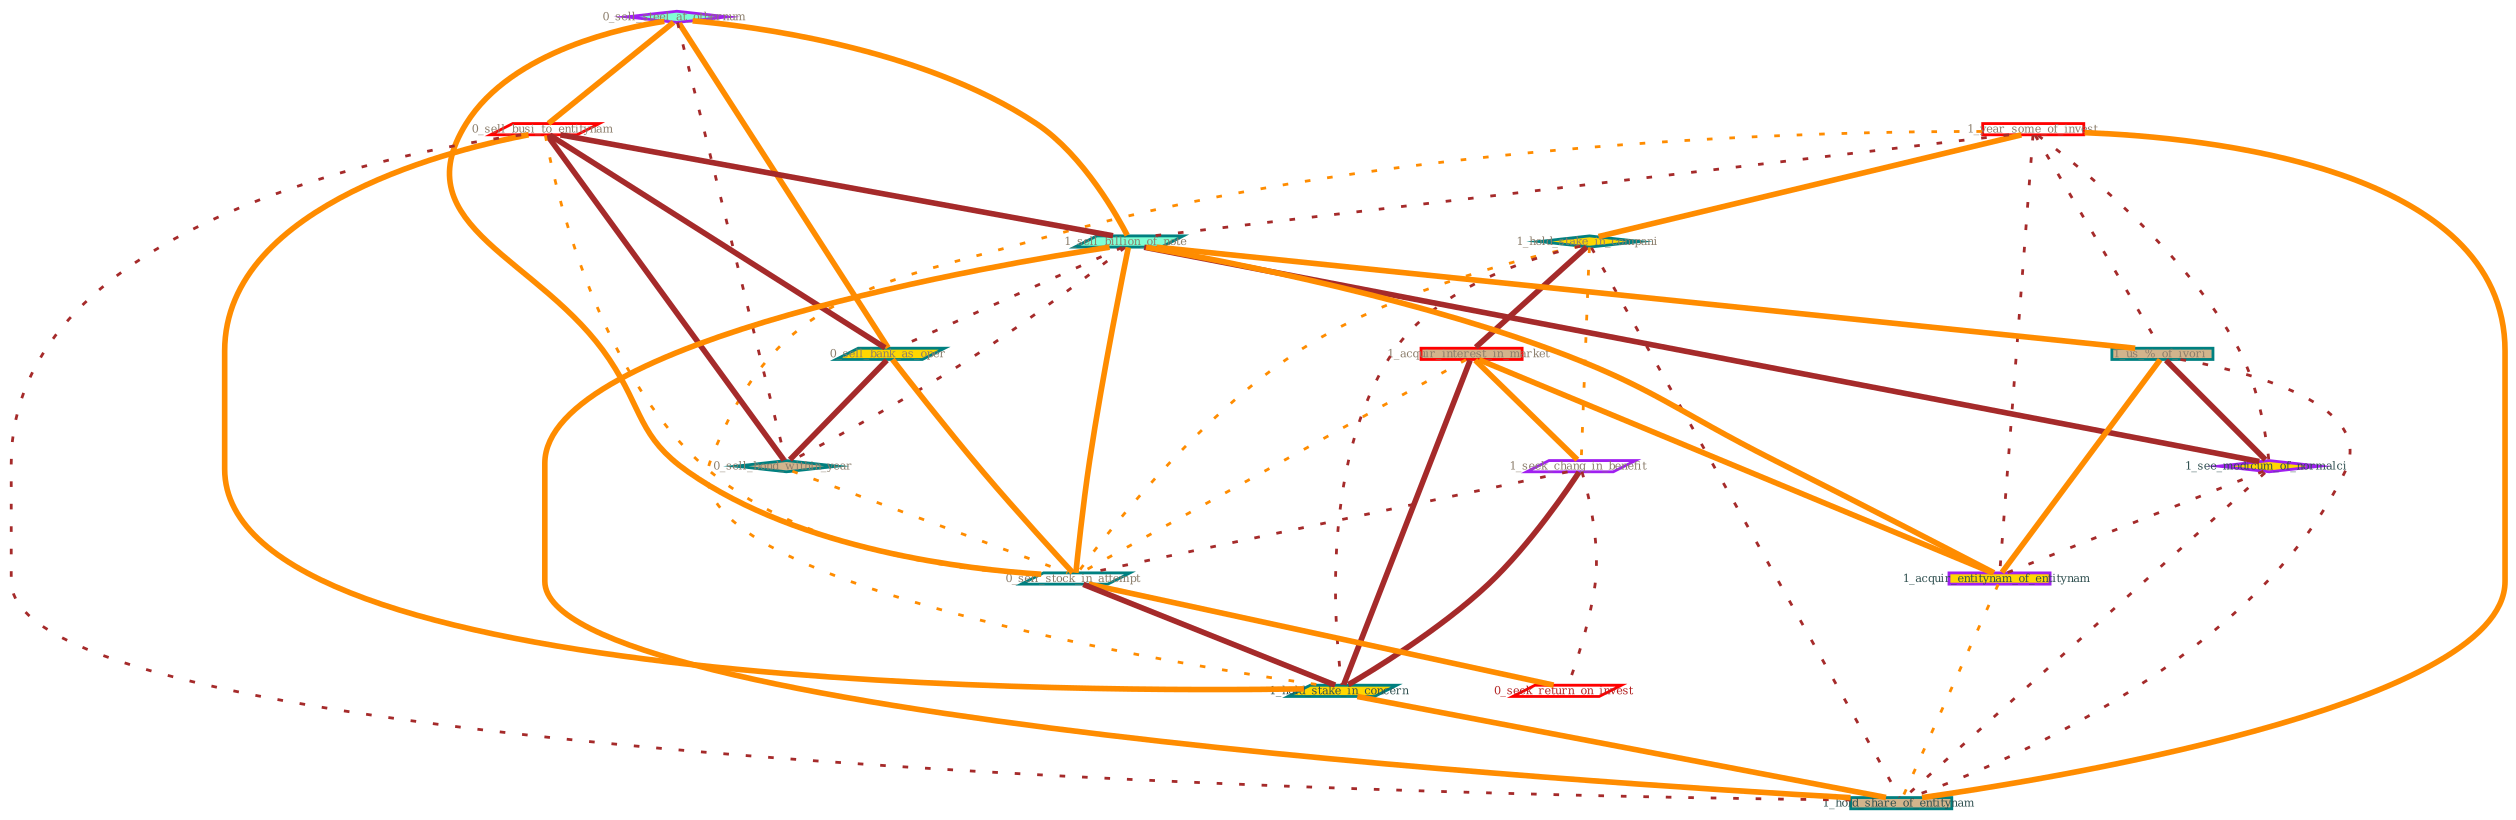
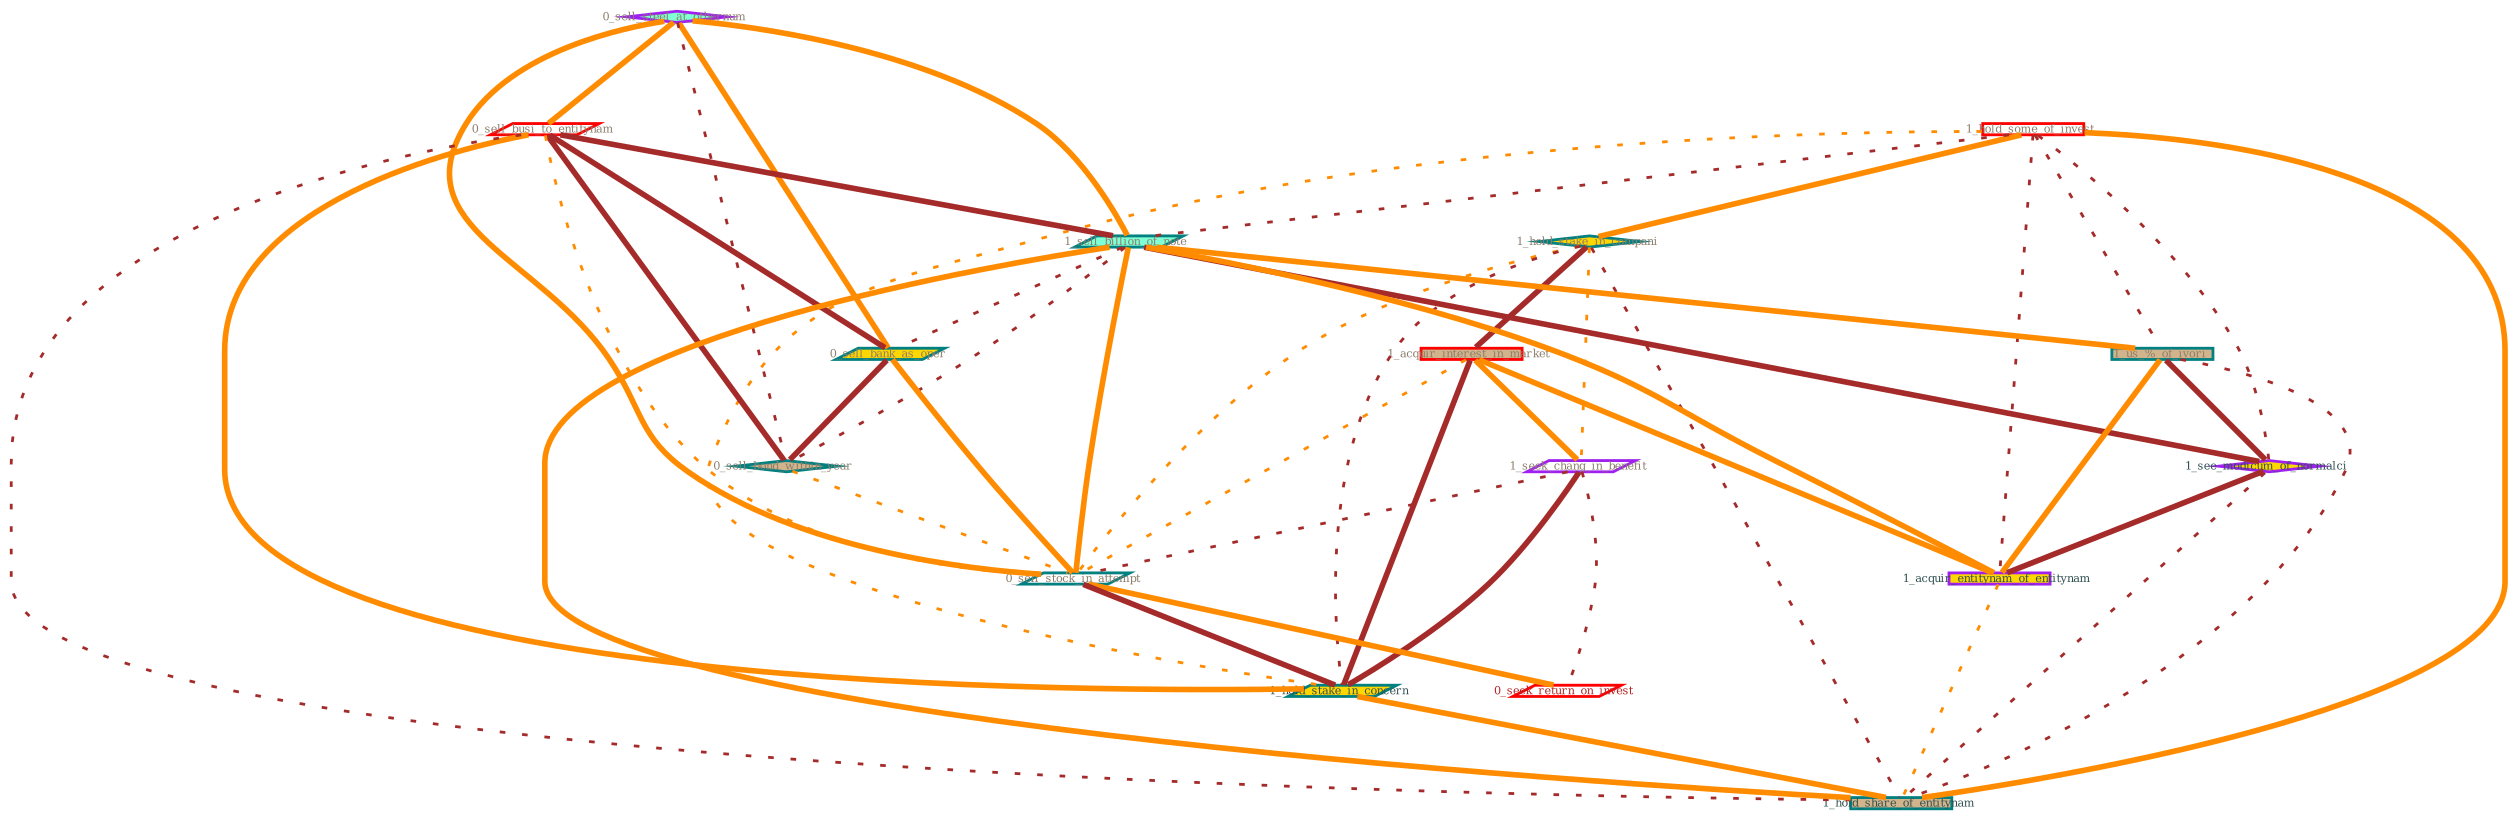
(2033, 129) -> (2033, 129)
(2135, 522) -> (2135, 522)
